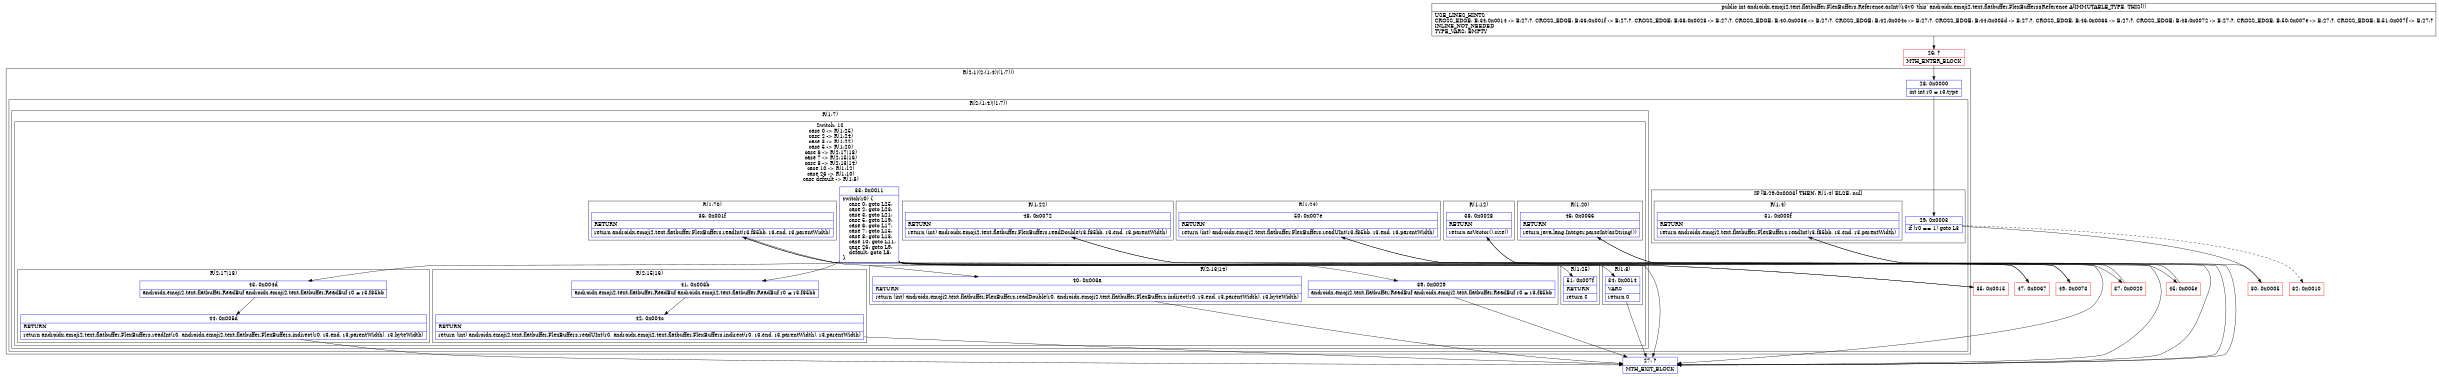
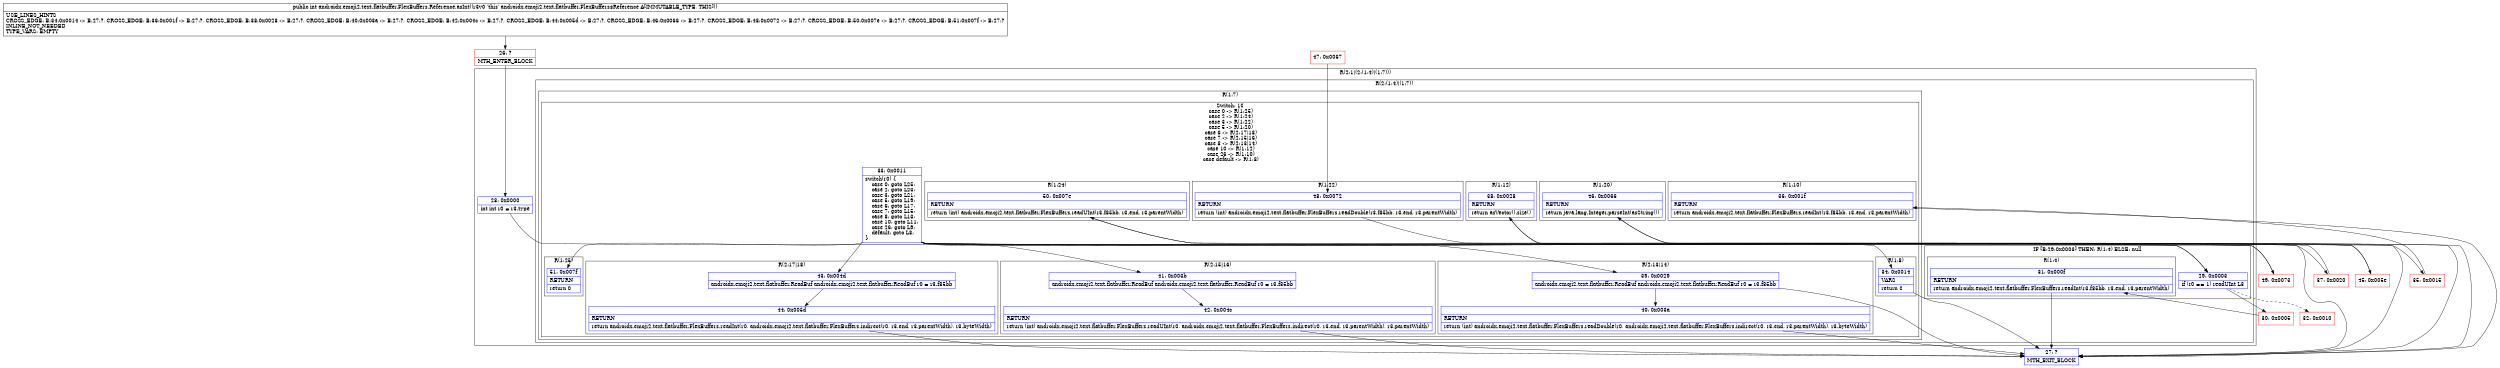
(712, 205) -> (1792, 185)
(1934, 229) -> (2213, 285)
(1466, 264) -> (1568, 245)
(893, 268) -> (1656, 296)
